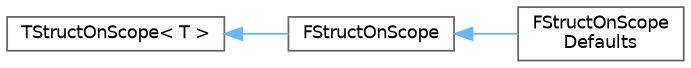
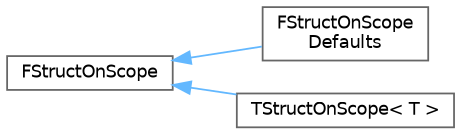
(266, 34) -> (214, 91)
